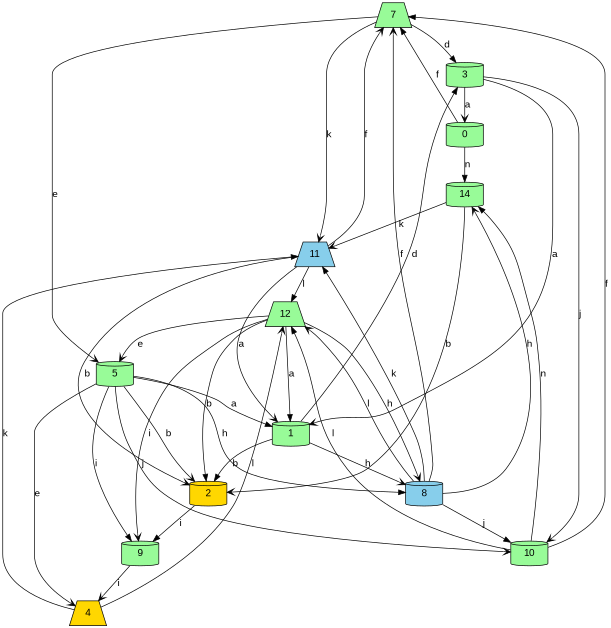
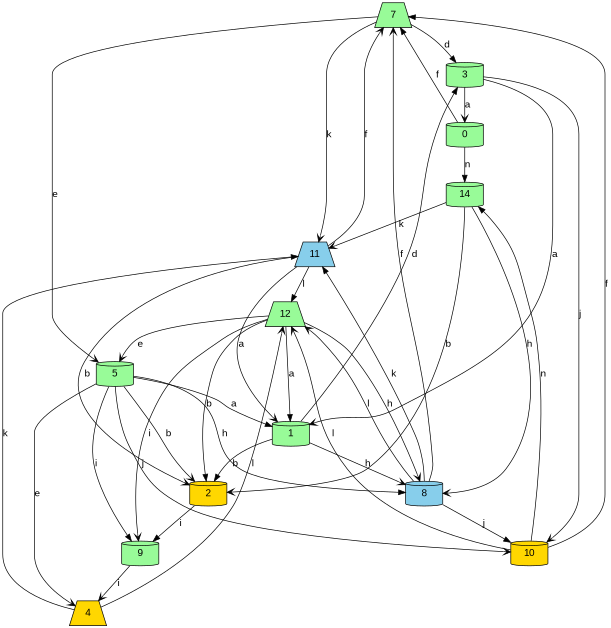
(530, 373) -> (529, 366)
(361, 483) -> (361, 483)
(529, 553) -> (529, 553)
